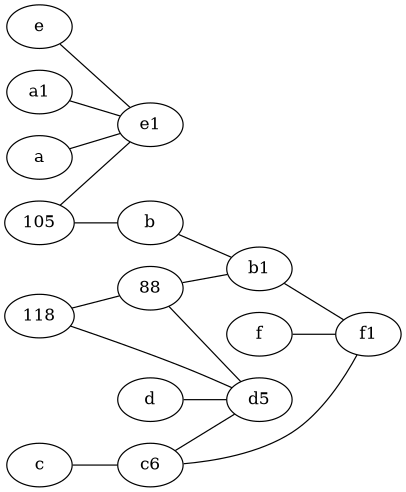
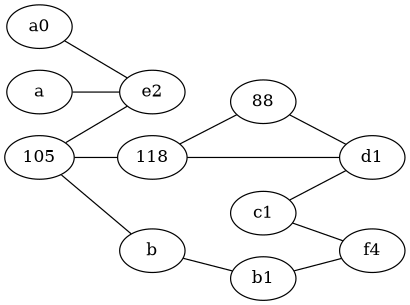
(39, 27) -> none
(39, 92) -> (39, 27)
(150, 125) -> (152, 92)
none -> (96, 157)
(205, 279) -> none
(259, 334) -> none
(368, 334) -> (372, 251)
(150, 400) -> none
(259, 400) -> (372, 157)
(39, 465) -> none
(150, 465) -> (263, 213)
